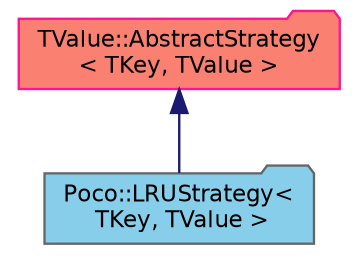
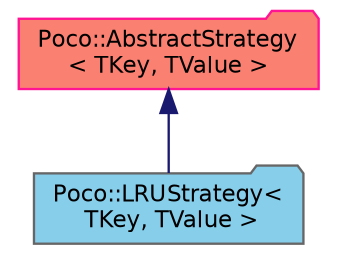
(179, 54) -> (169, 54)
